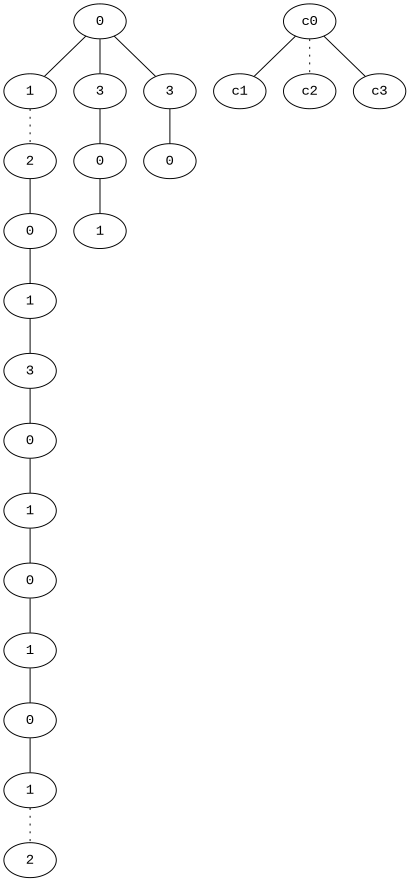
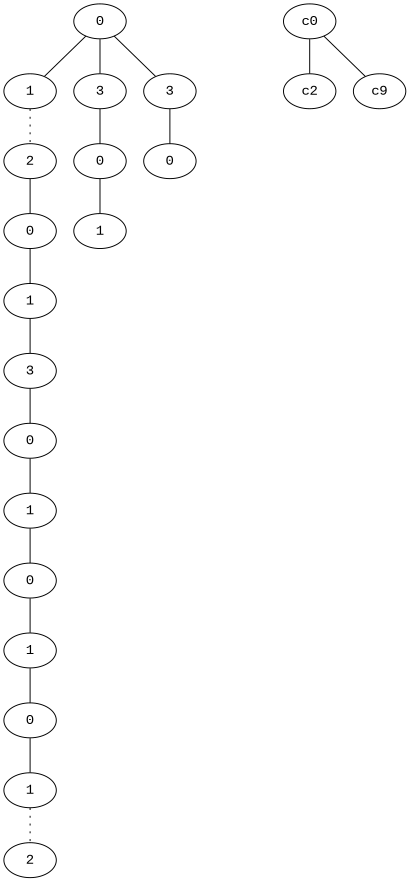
(310, 56) -> (310, 56)
(240, 91) -> none
(380, 91) -> (380, 91)
